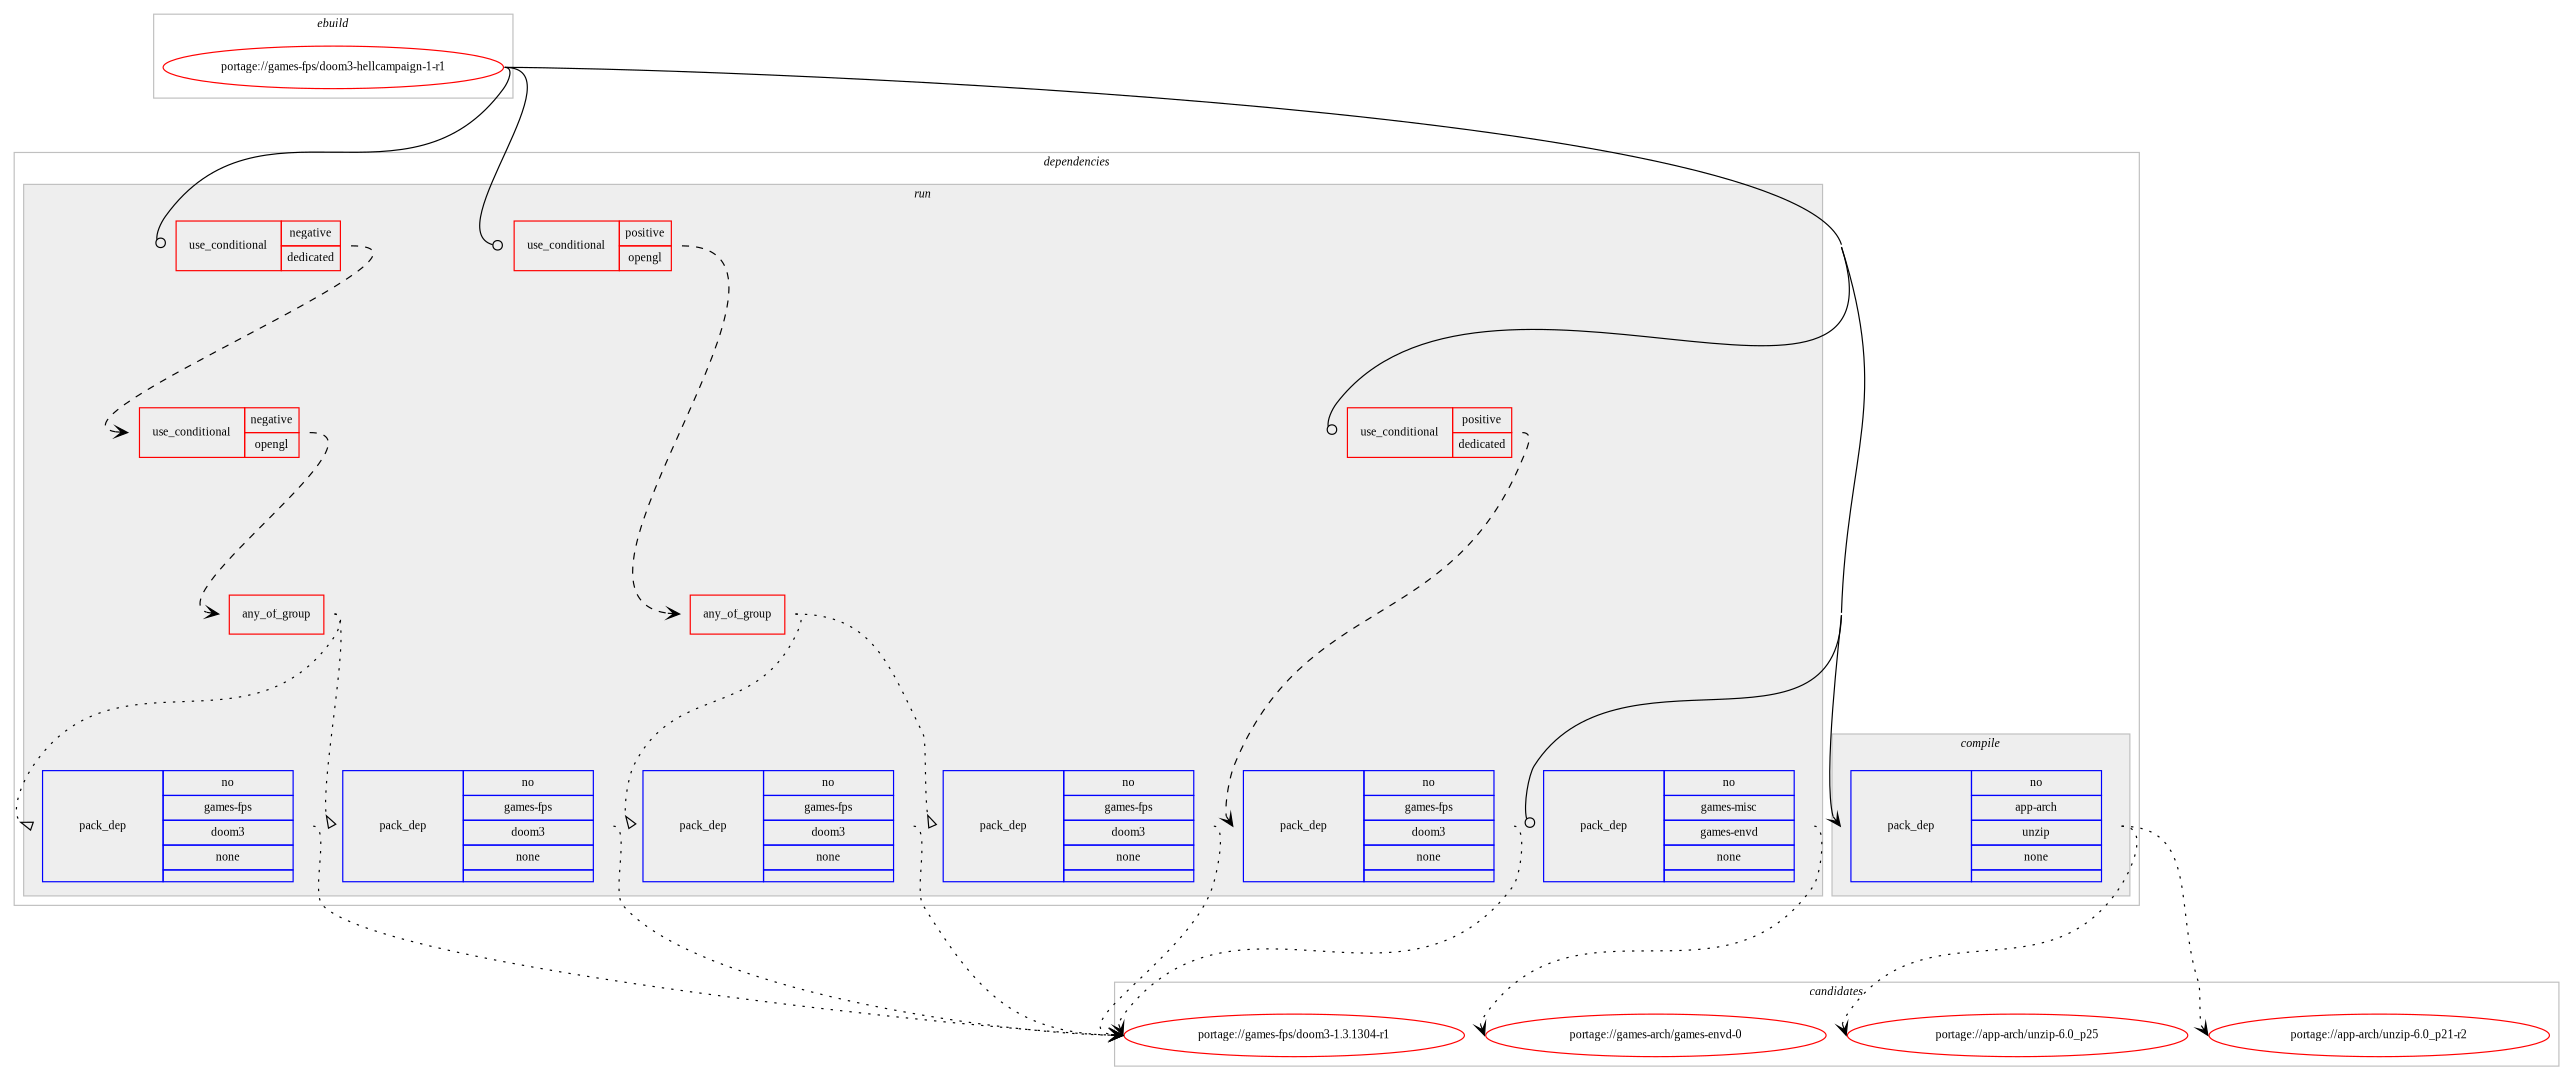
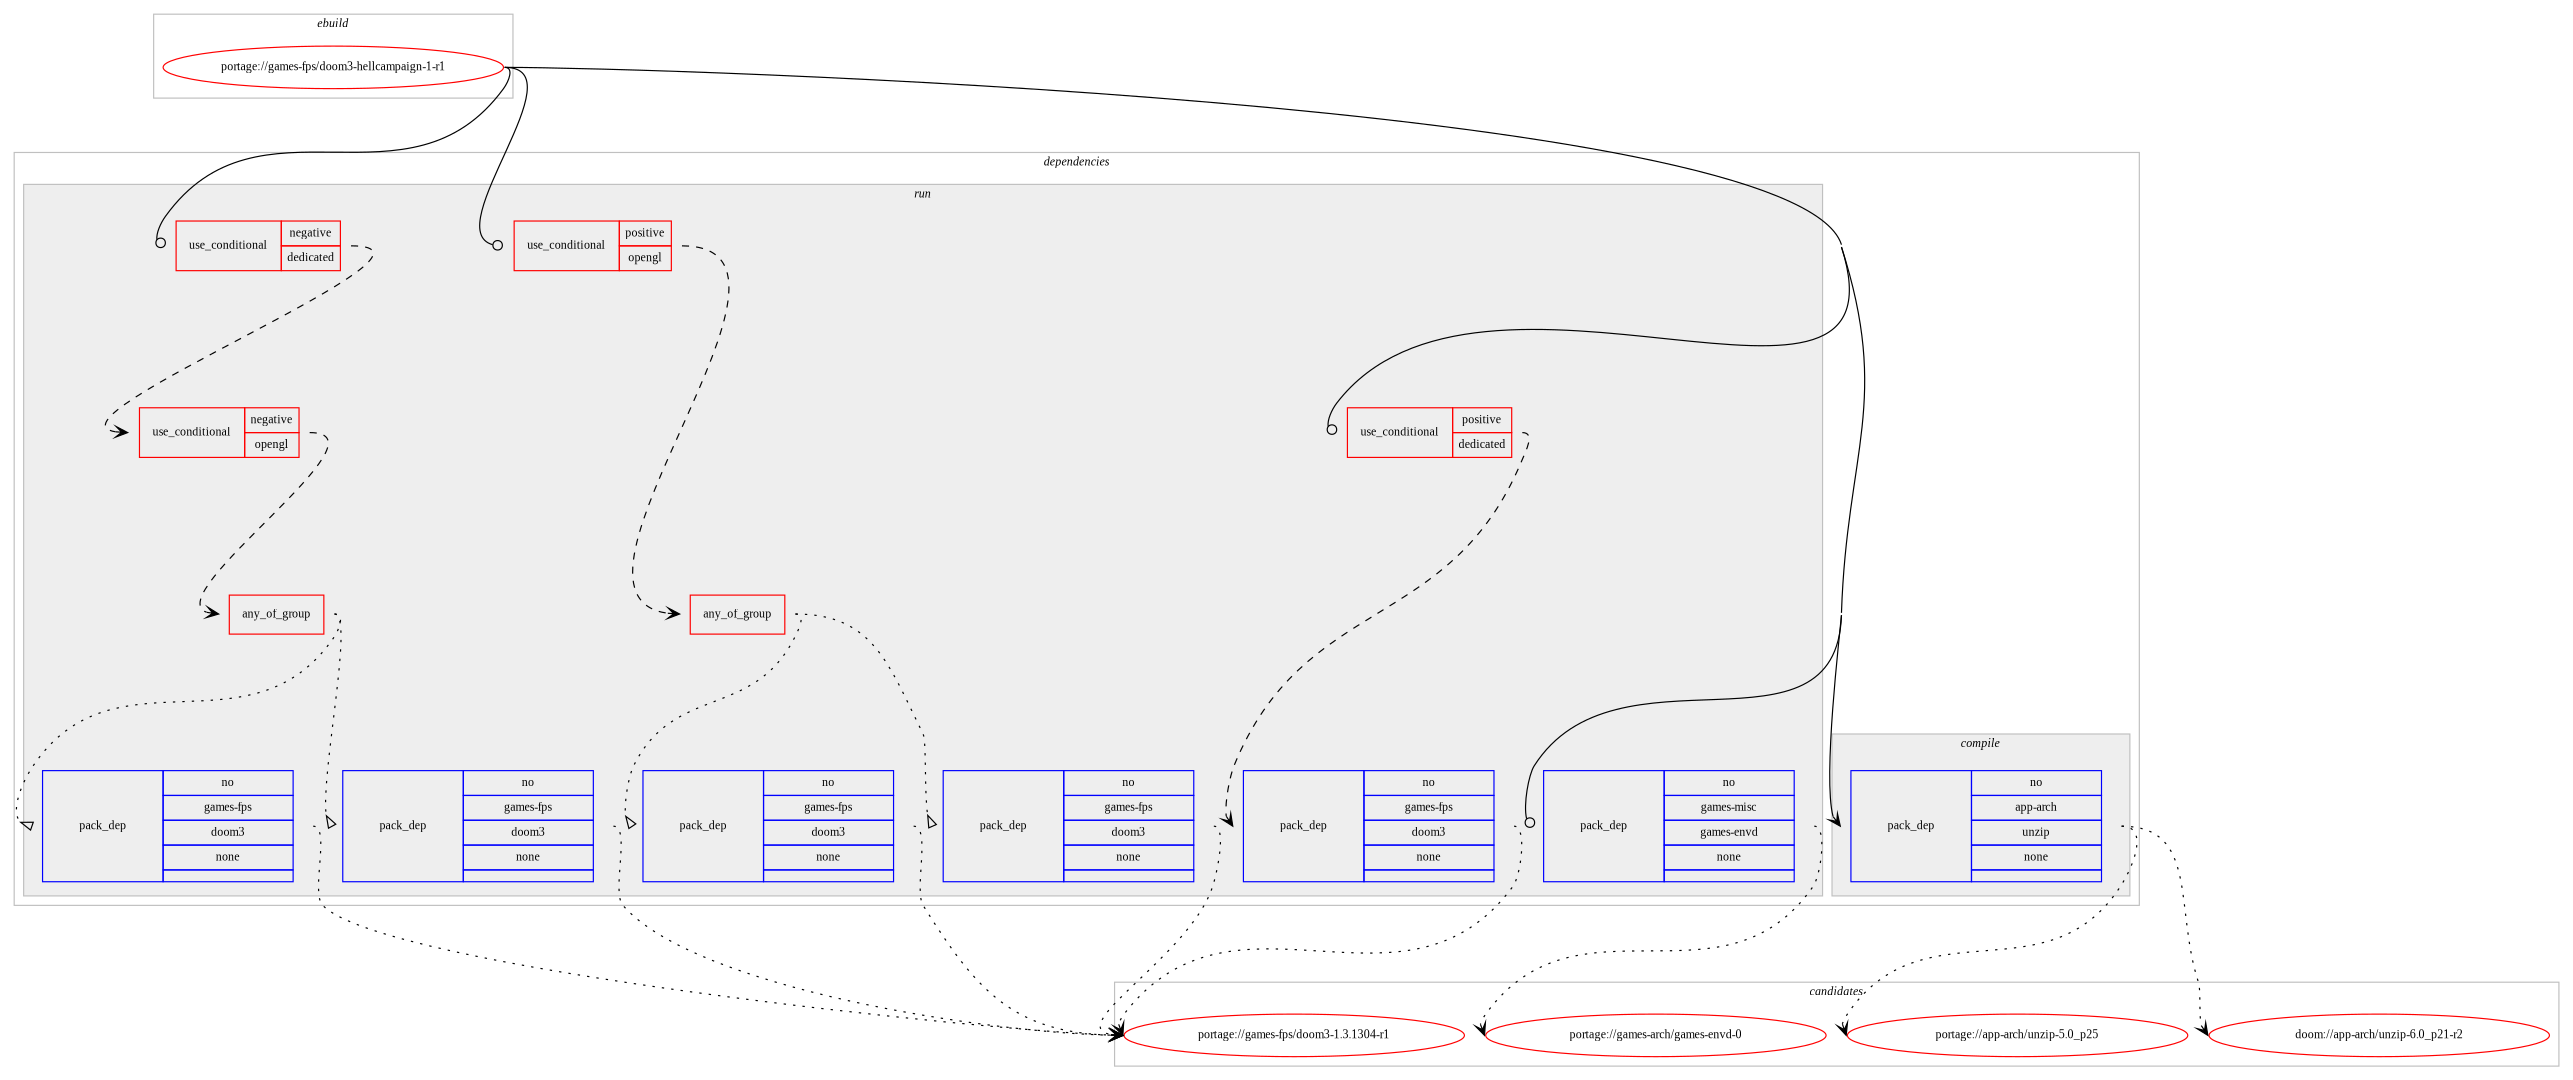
(2018, 1035) -> (2018, 1035)
(2379, 1035) -> (2379, 1035)
